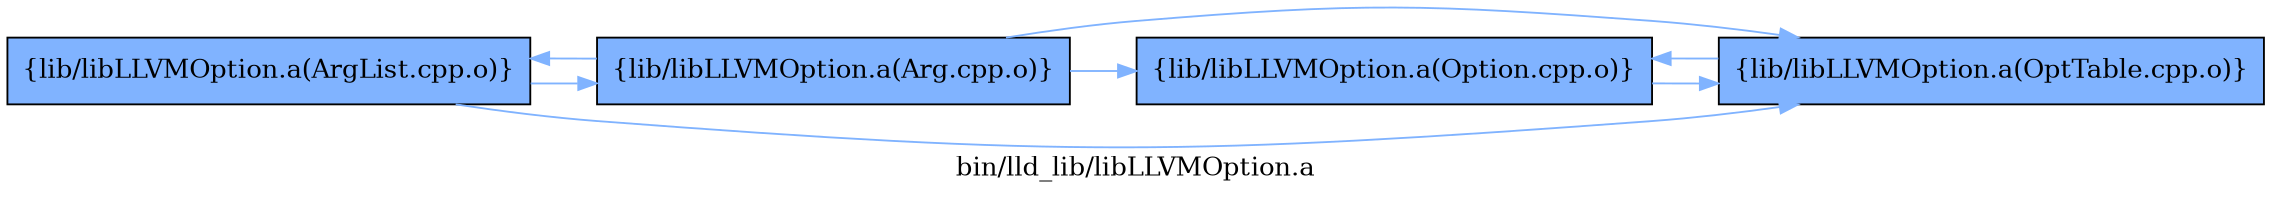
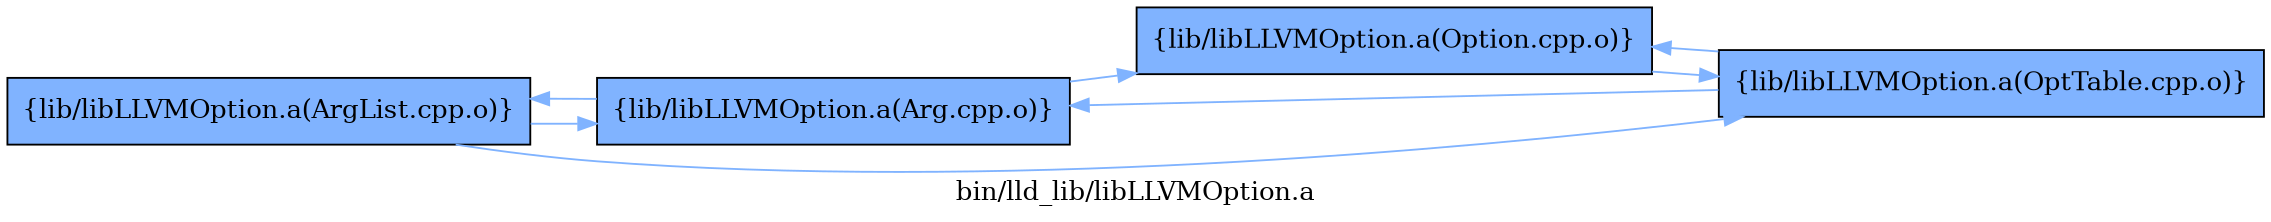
(1393, 8) -> (1404, 98)
